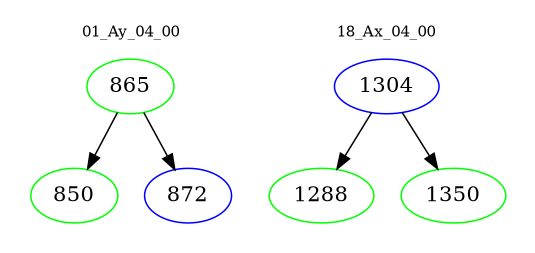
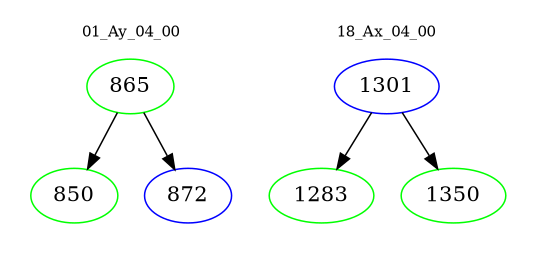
(387, 86) -> (387, 86)
(322, 196) -> (322, 196)
